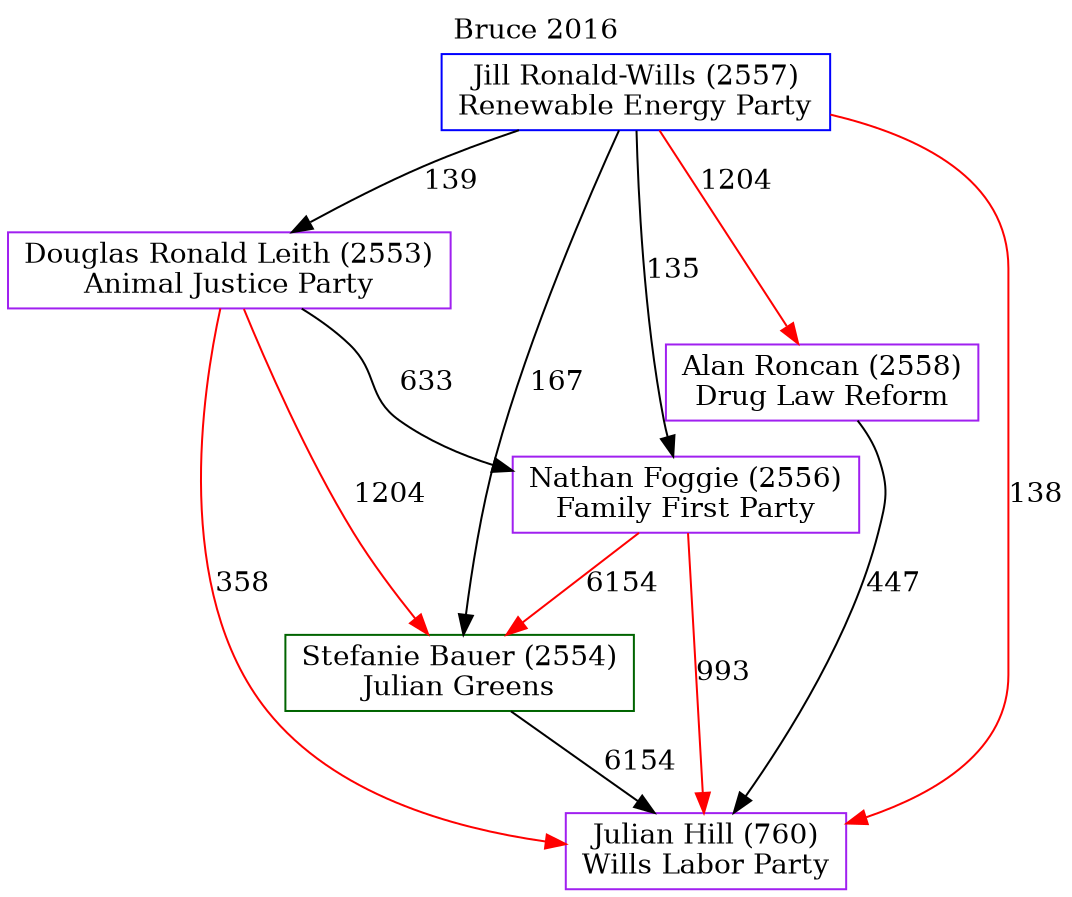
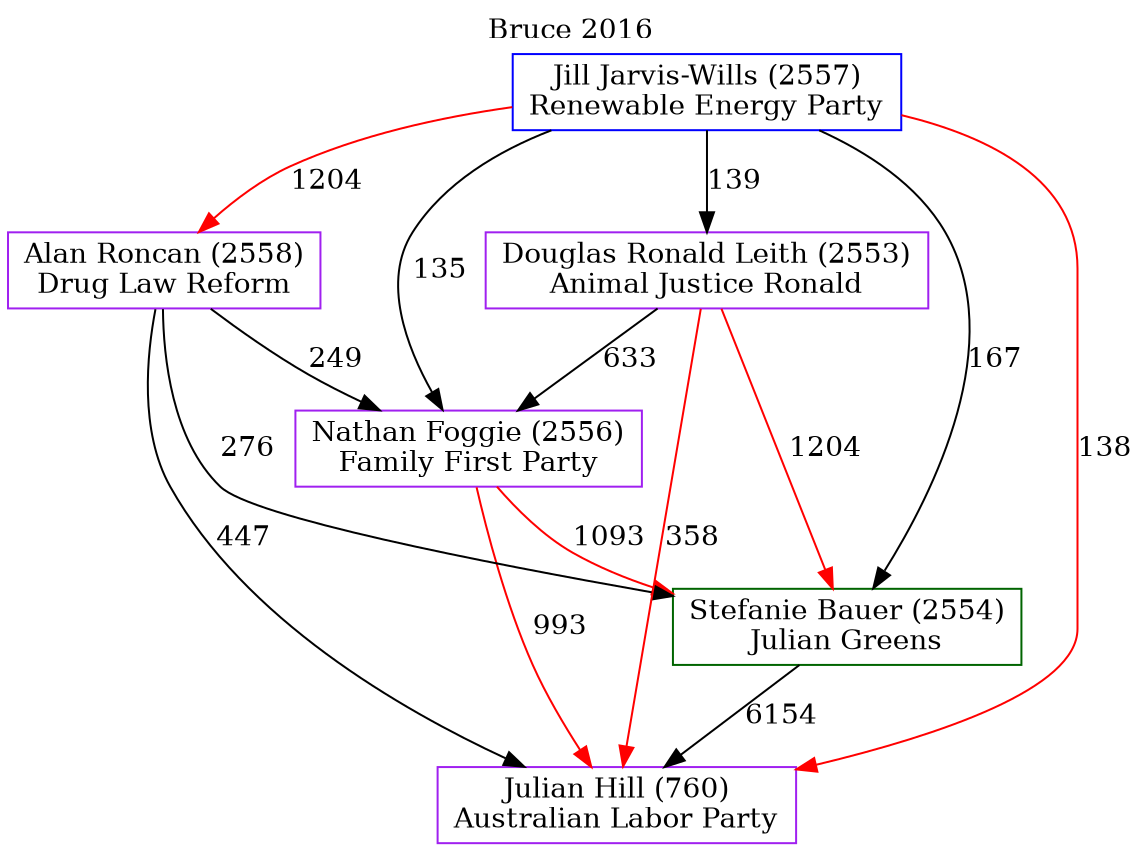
(636, 92) -> (707, 92)
(229, 270) -> (707, 270)
none -> (283, 359)
none -> (340, 529)
(623, 584) -> (610, 538)
(706, 851) -> (617, 805)
